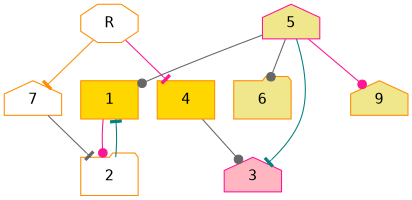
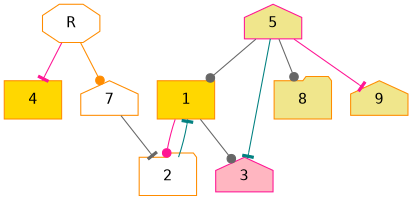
(334, 60) -> (327, 62)
(71, 61) -> (89, 60)
(262, 100) -> (303, 100)
(219, 138) -> (214, 137)
